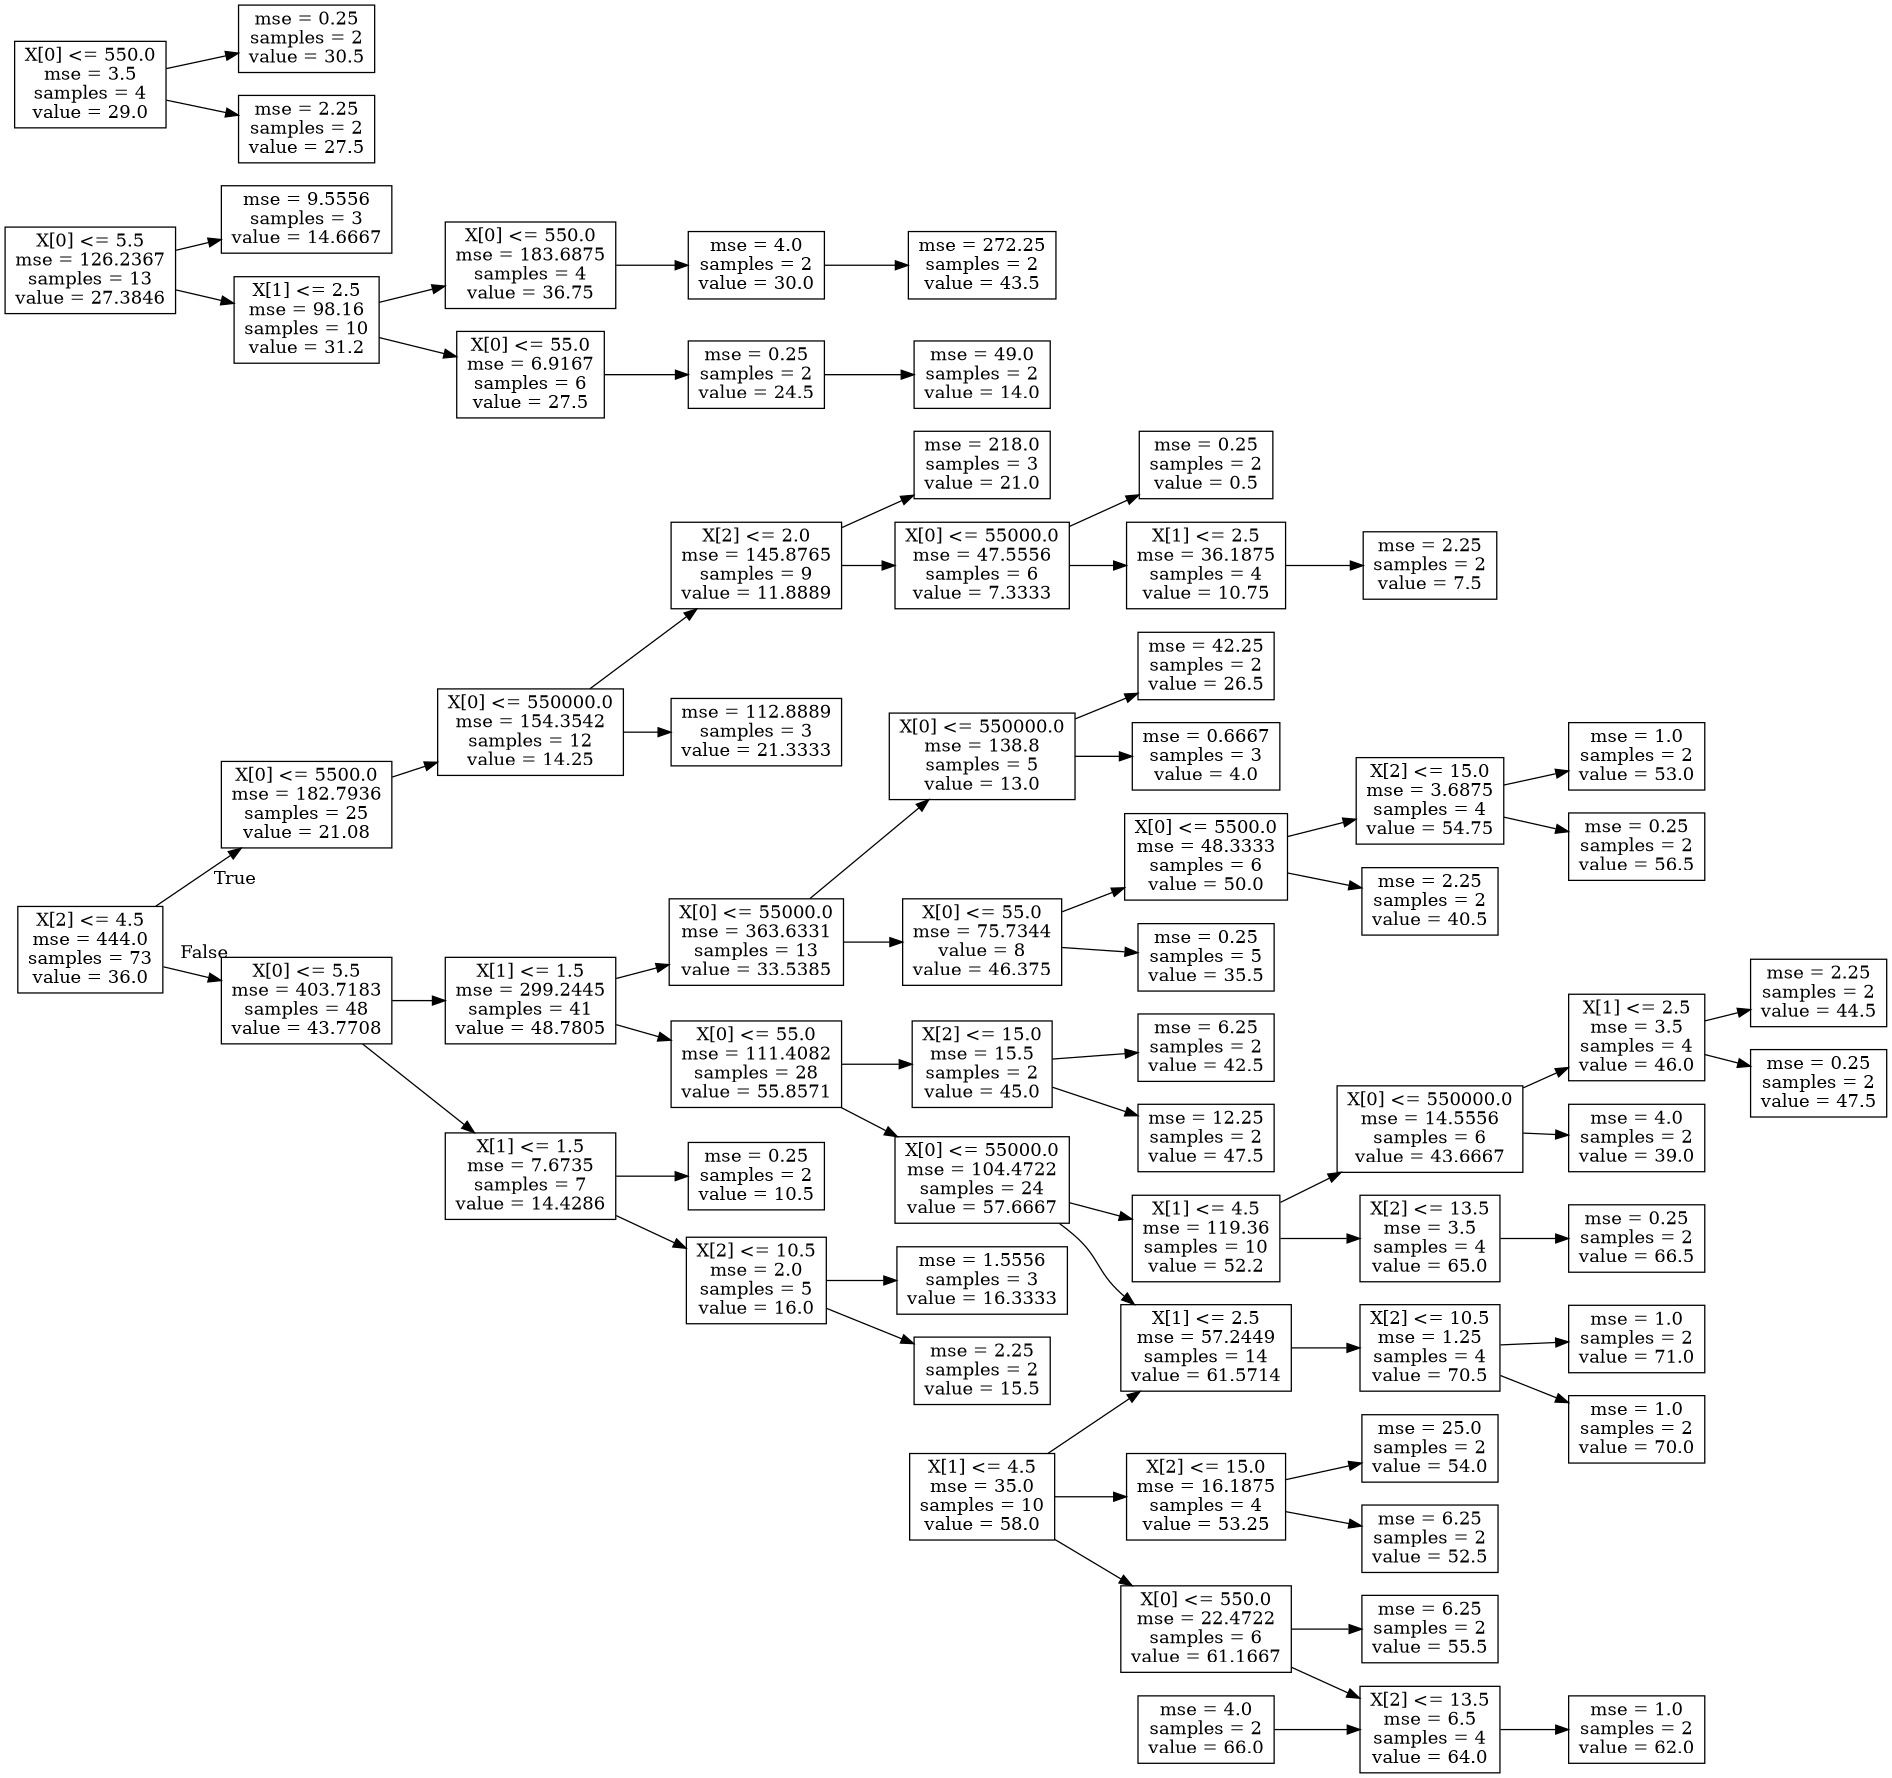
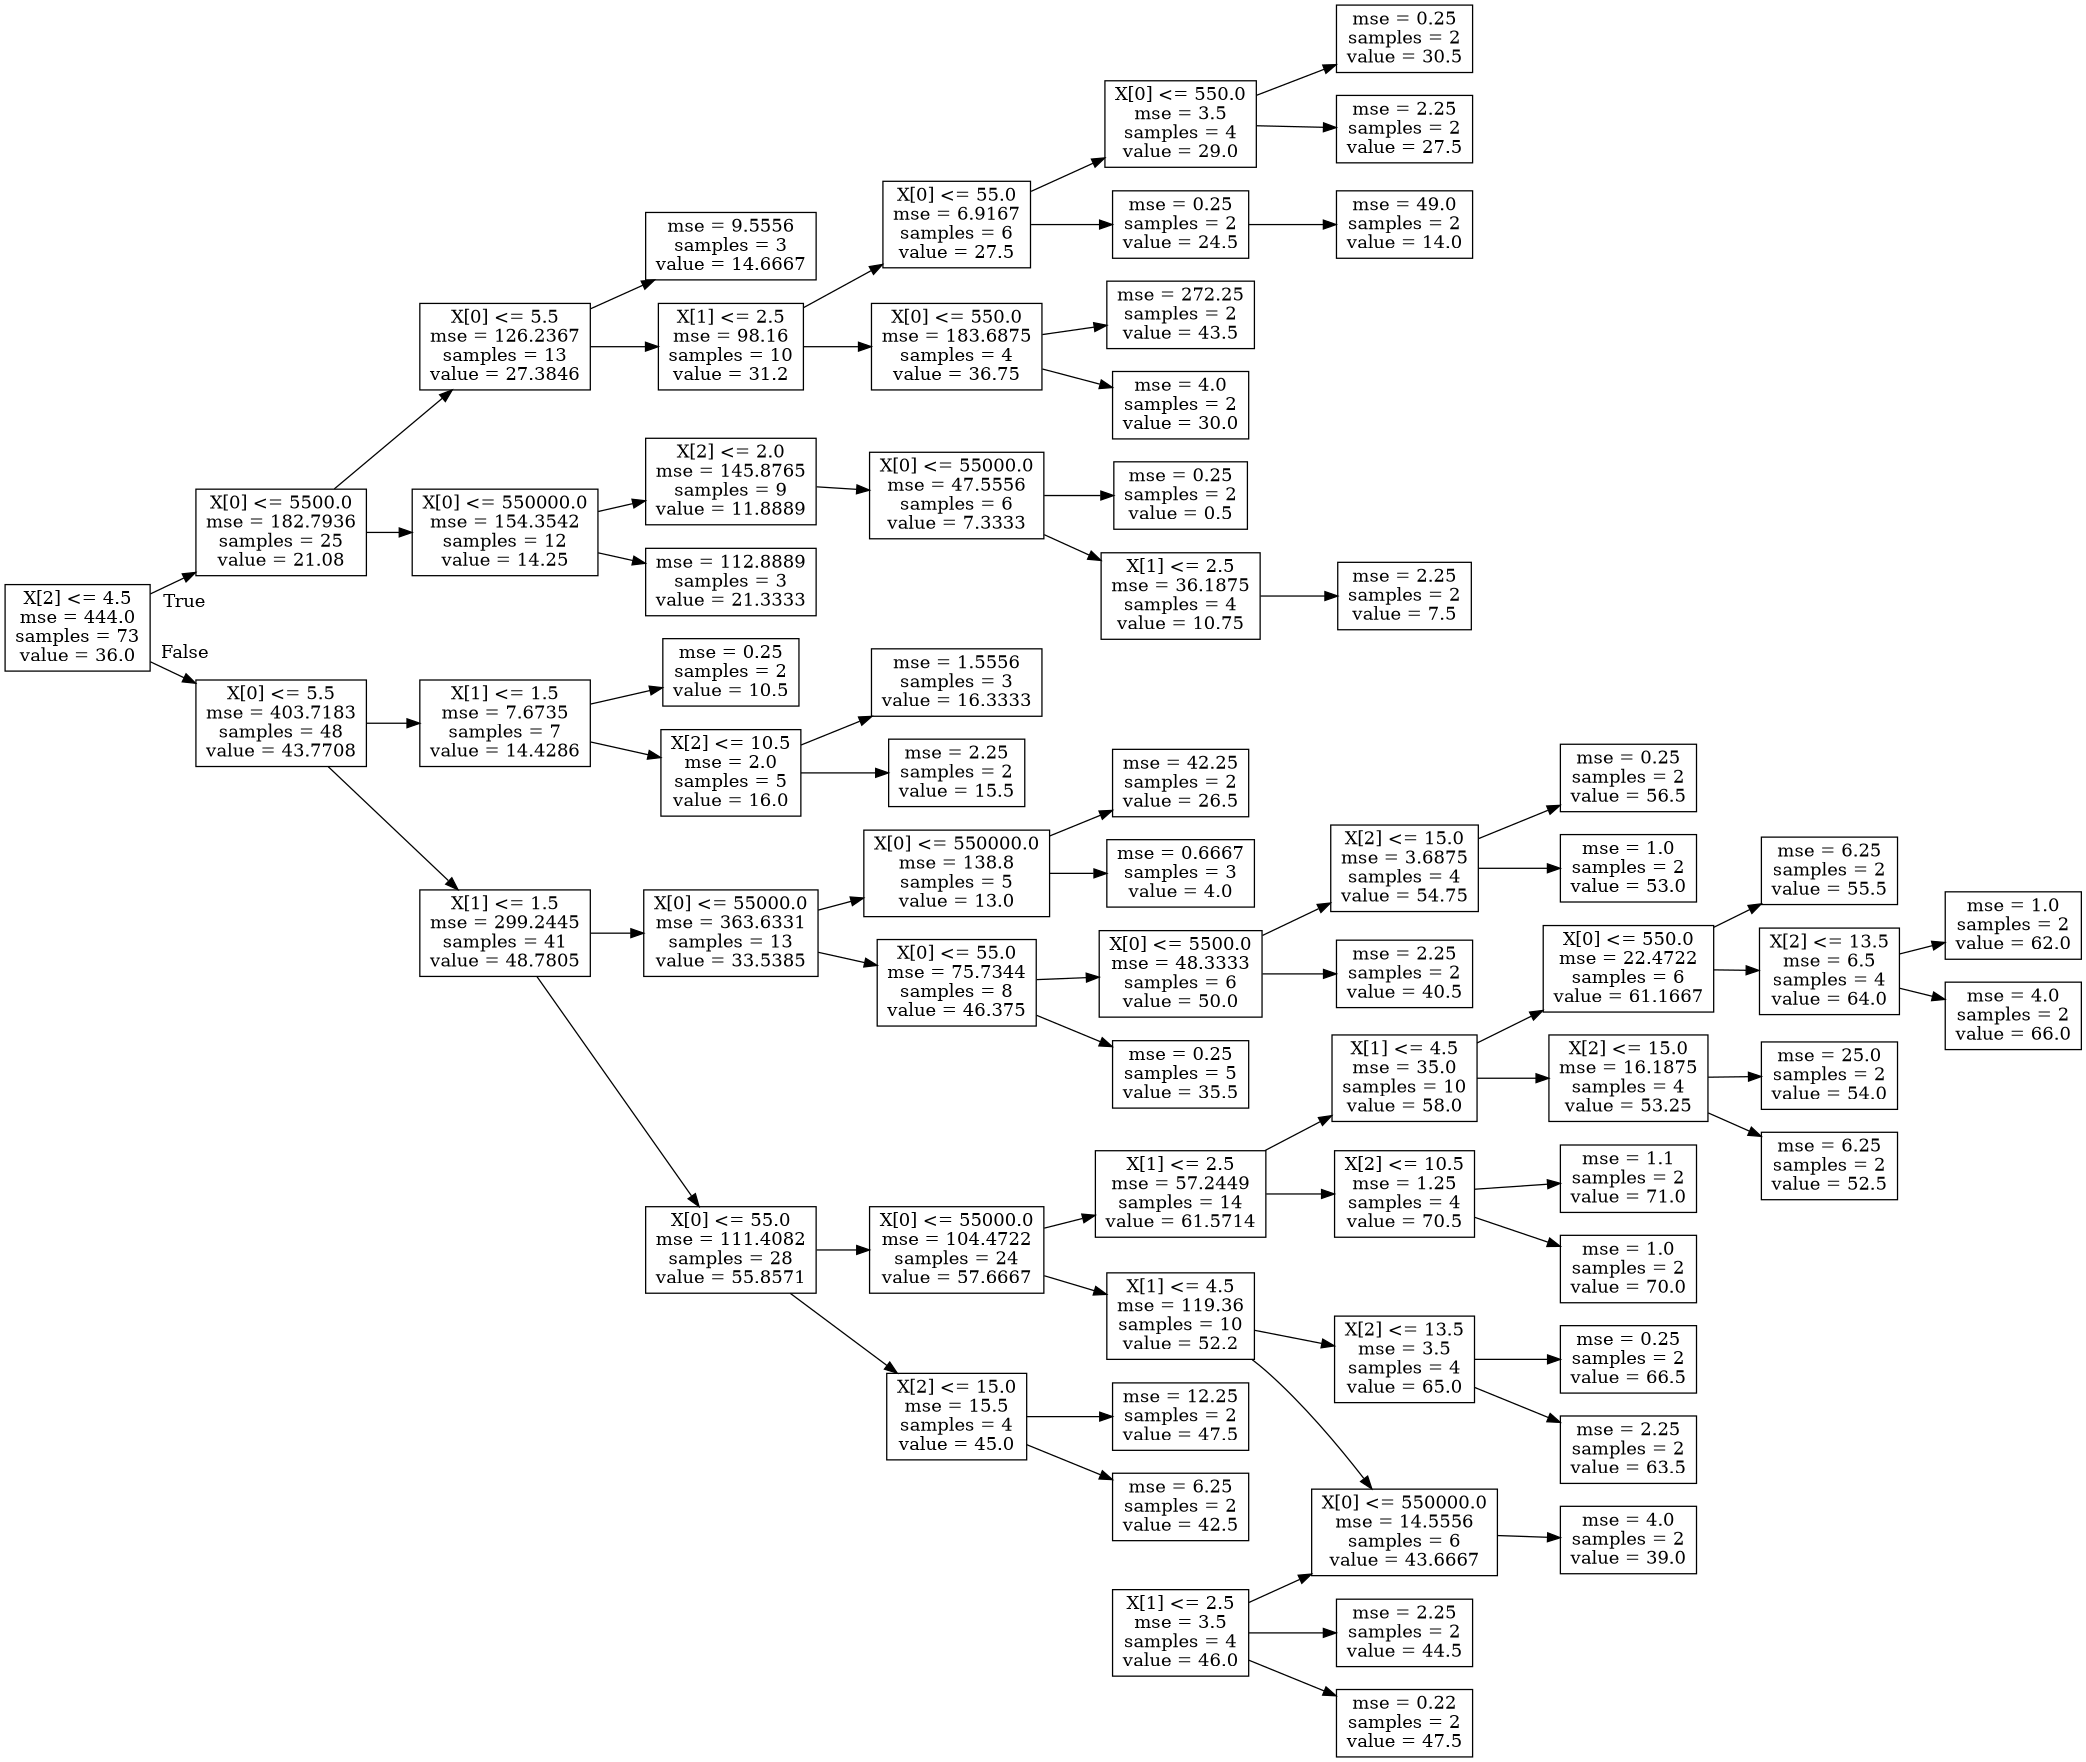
none -> (1062, 177)
(860, 265) -> (1068, 331)
none -> (388, 444)
(982, 465) -> none
(982, 942) -> (957, 983)
(982, 1064) -> (957, 1417)
(1540, 1080) -> (1274, 1591)
(1819, 1083) -> (1405, 1723)
(1637, 1339) -> (1628, 1179)
(1089, 1426) -> (1292, 1136)
none -> (1628, 1450)
(1311, 1730) -> (1916, 992)
